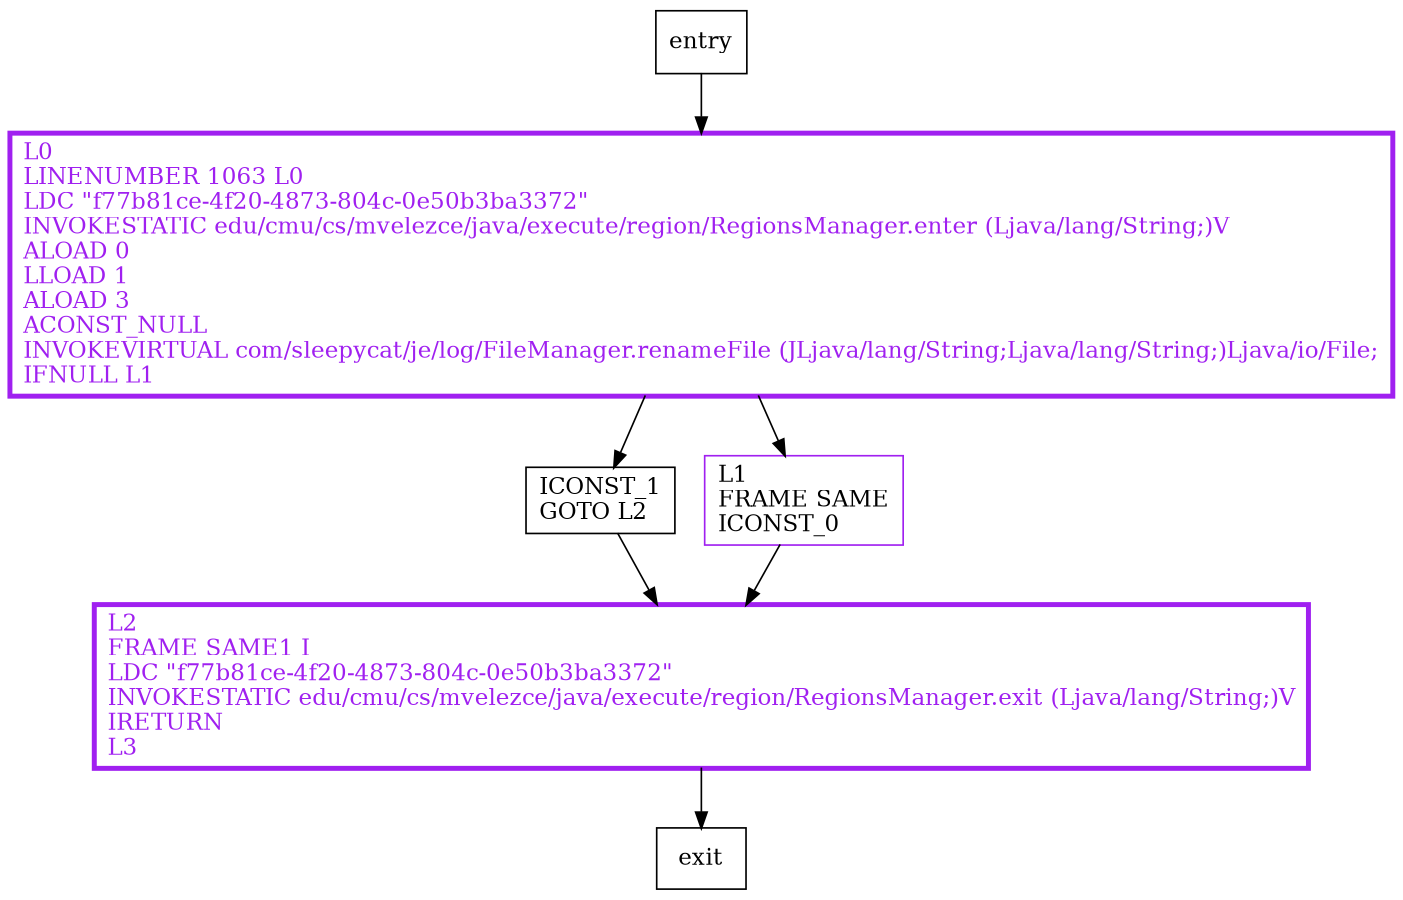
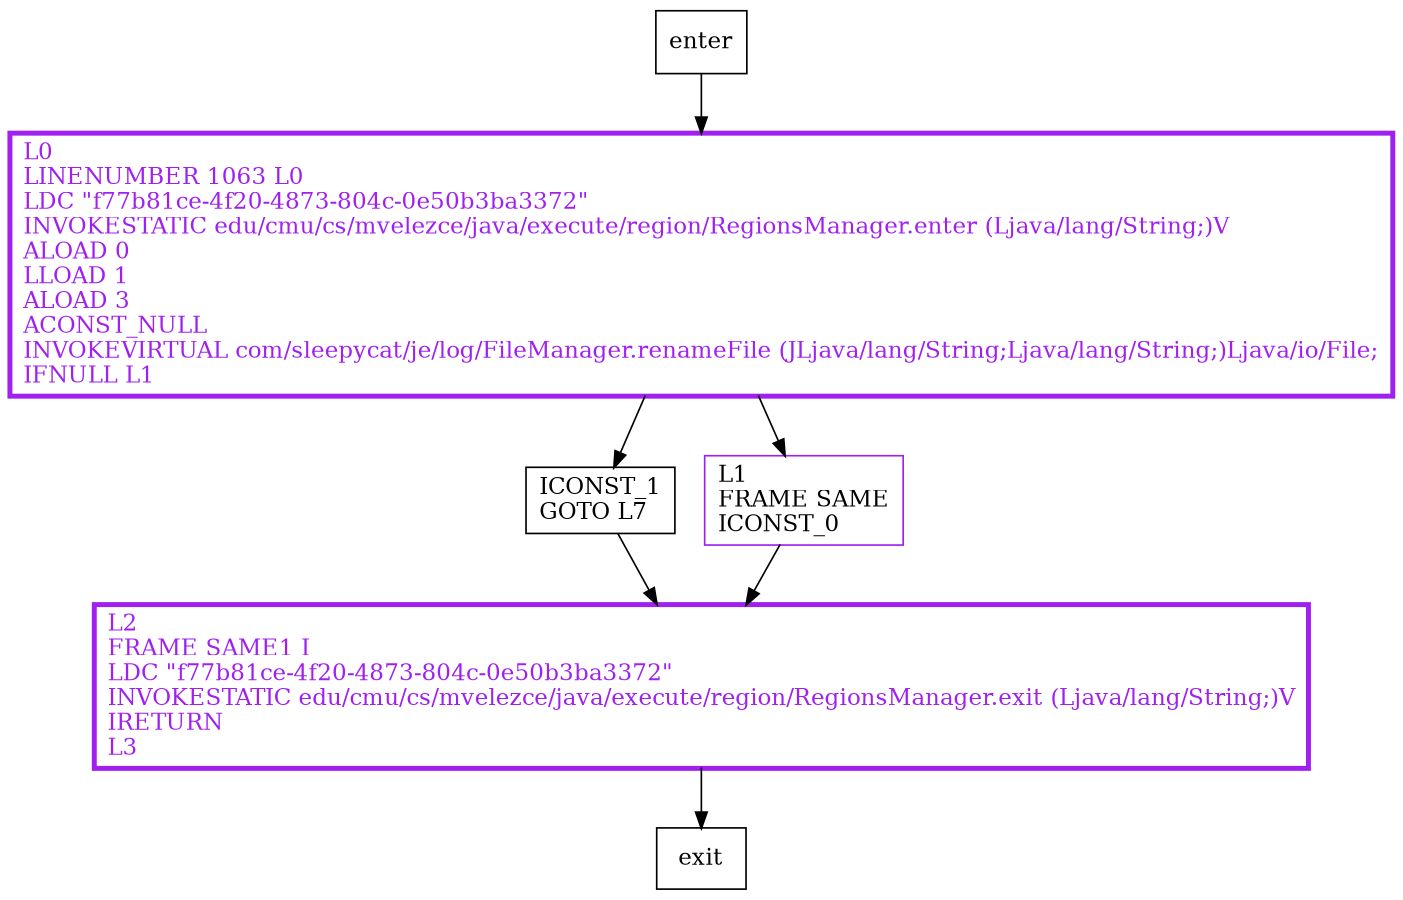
(701, 42) -> (701, 42)
(600, 500) -> (600, 500)
